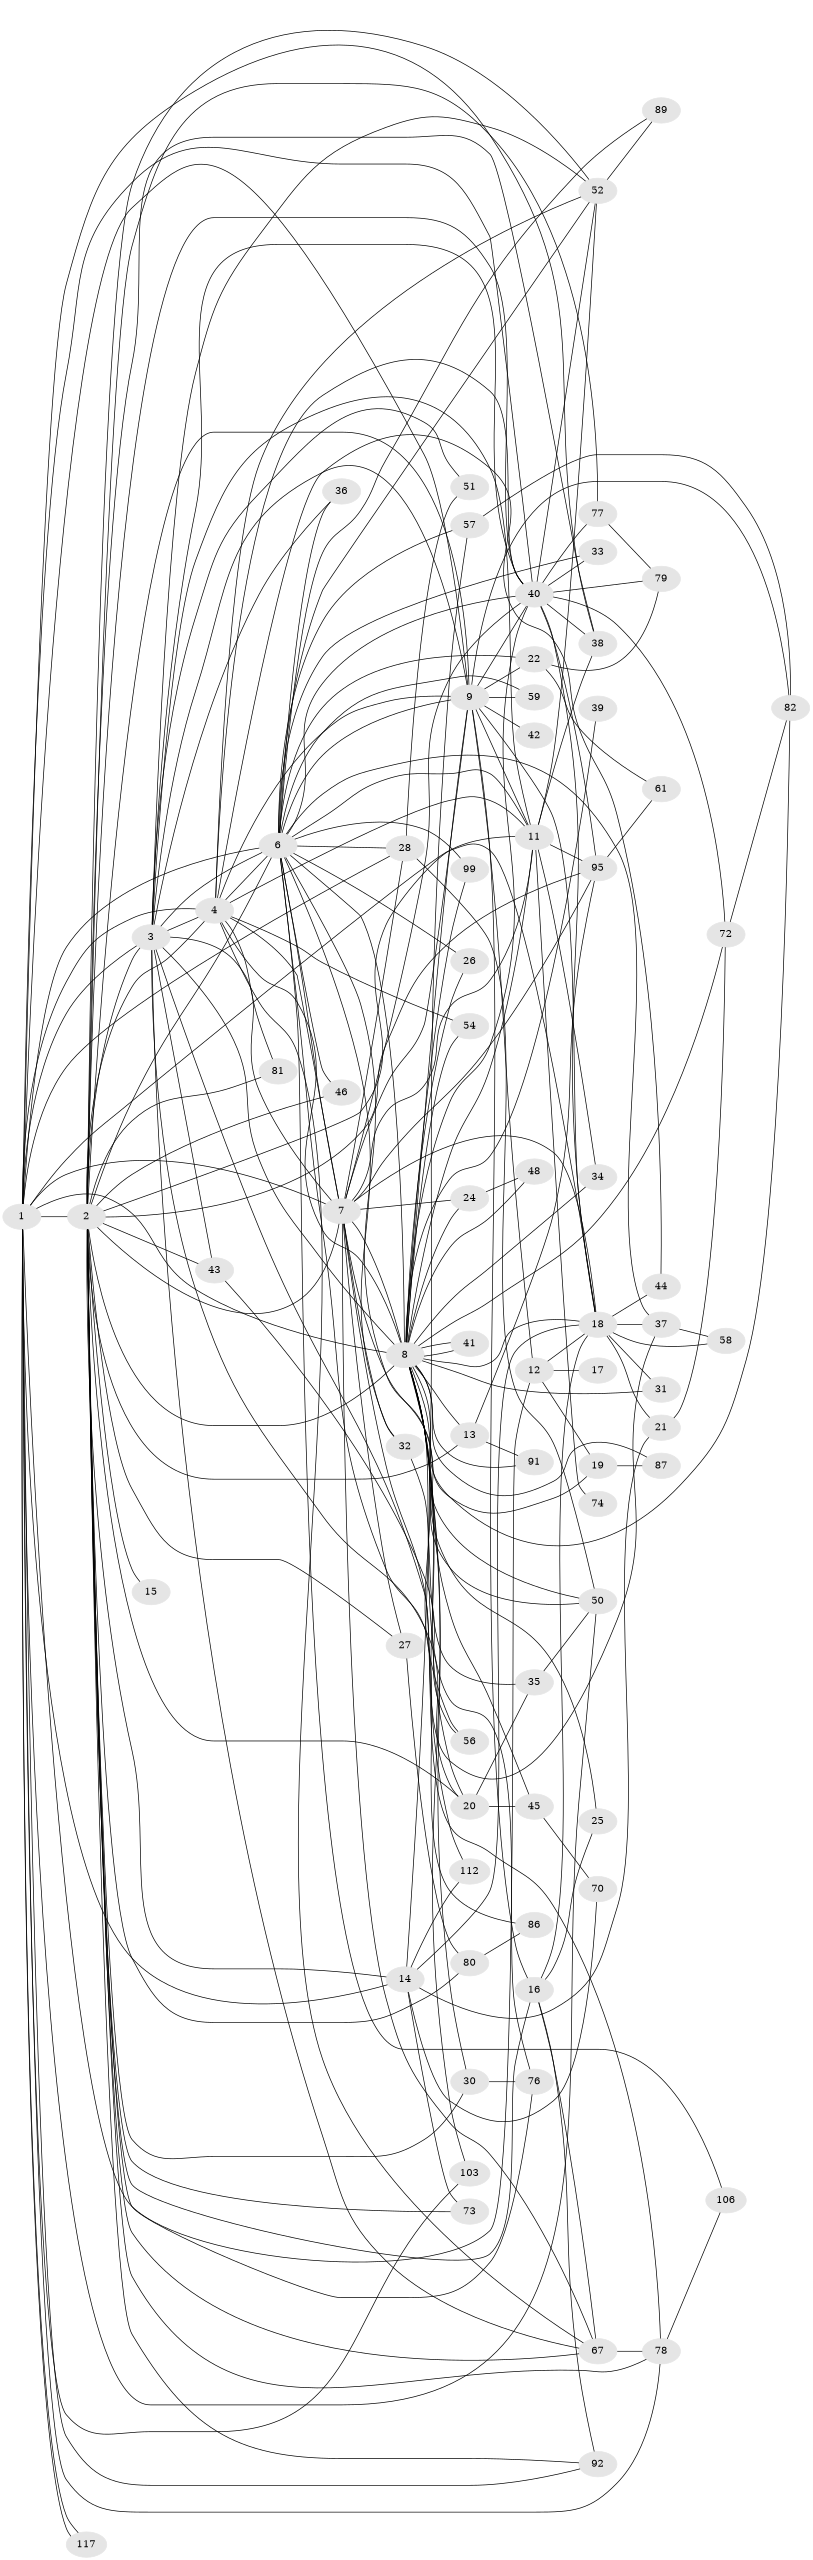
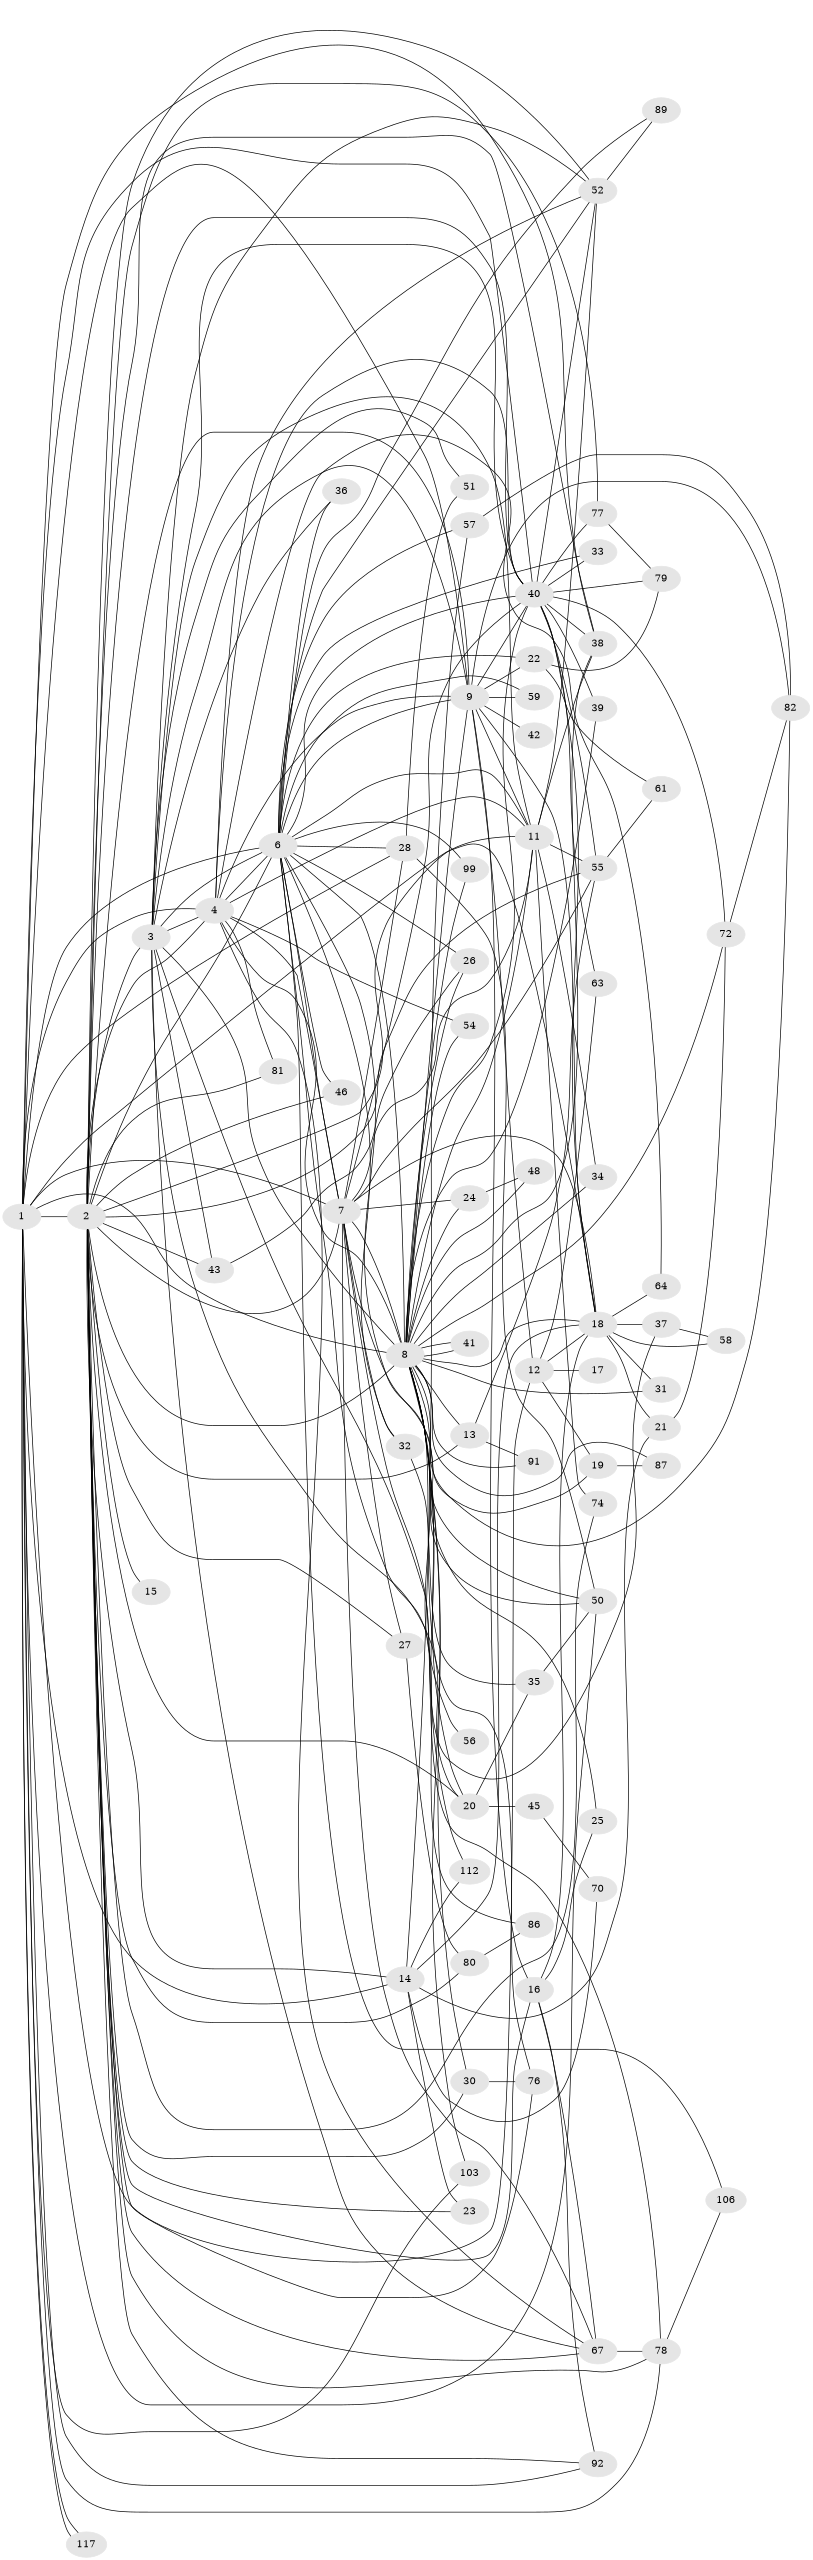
none -> (571, 649)
(623, 866) -> none
(598, 868) -> (598, 868)
none -> (598, 984)
(429, 1001) -> none
(251, 1055) -> none
(47, 1059) -> none
(661, 1287) -> (661, 1287)
(381, 1489) -> (364, 1157)
(446, 1599) -> (550, 1196)
none -> (173, 2116)
(470, 2212) -> (470, 2212)
